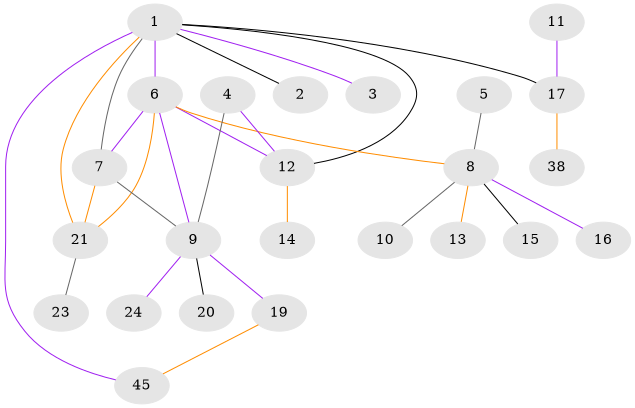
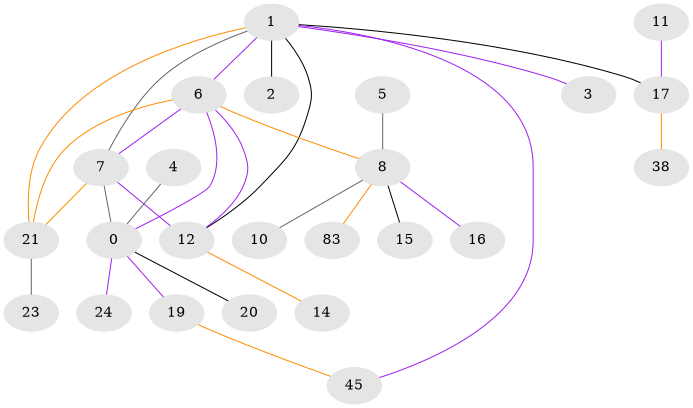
(251, 123) -> (139, 200)
(193, 240) -> (114, 240)
(458, 240) -> (332, 240)
